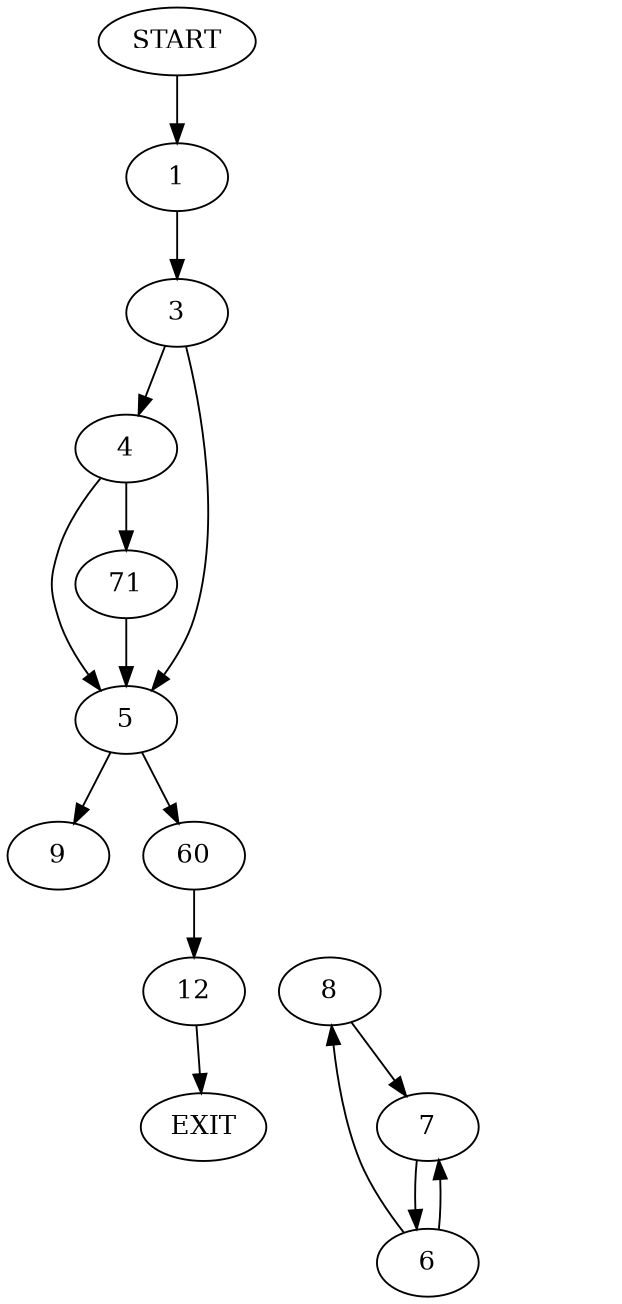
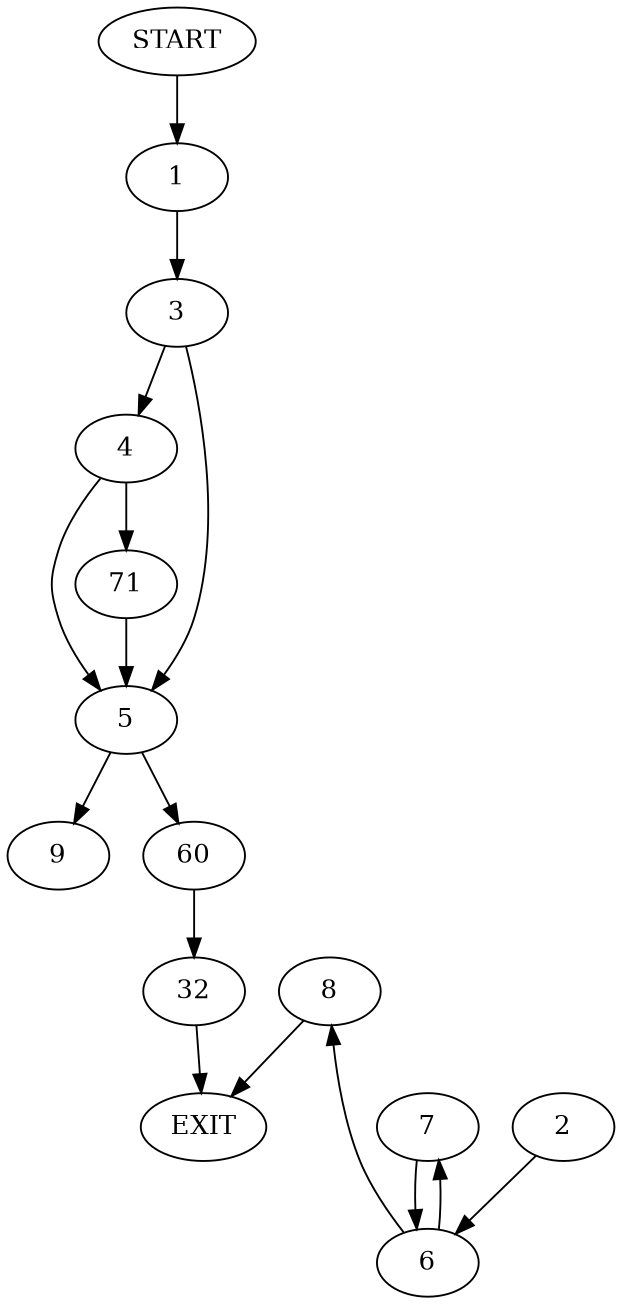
(194, 991) -> (194, 991)
(373, 1052) -> (274, 1051)
none -> (564, 1127)
